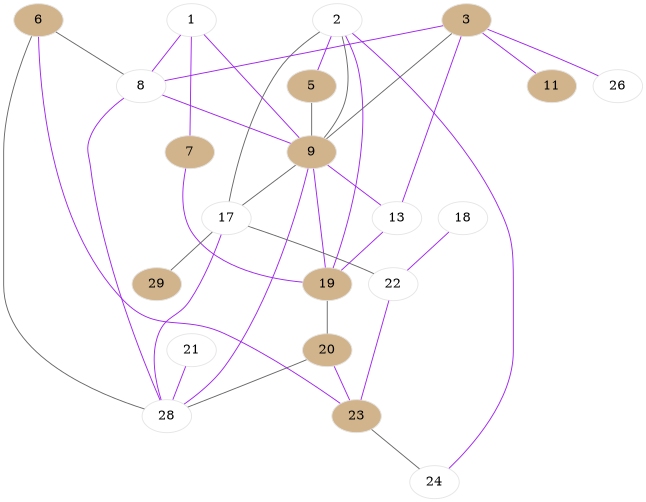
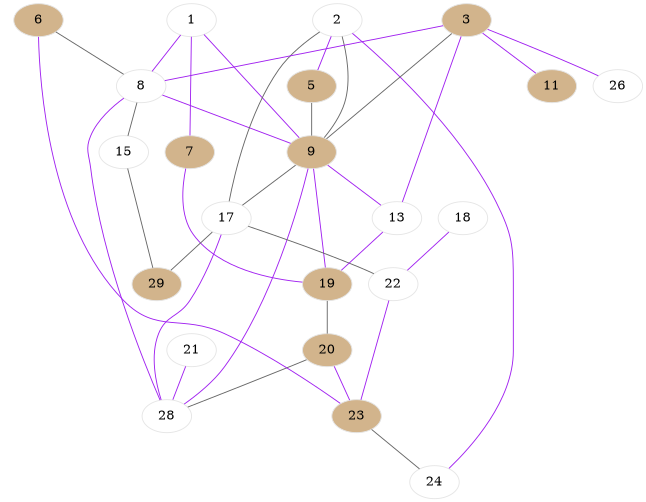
none -> (124, 152)
(361, 152) -> none
(4, 258) -> none
